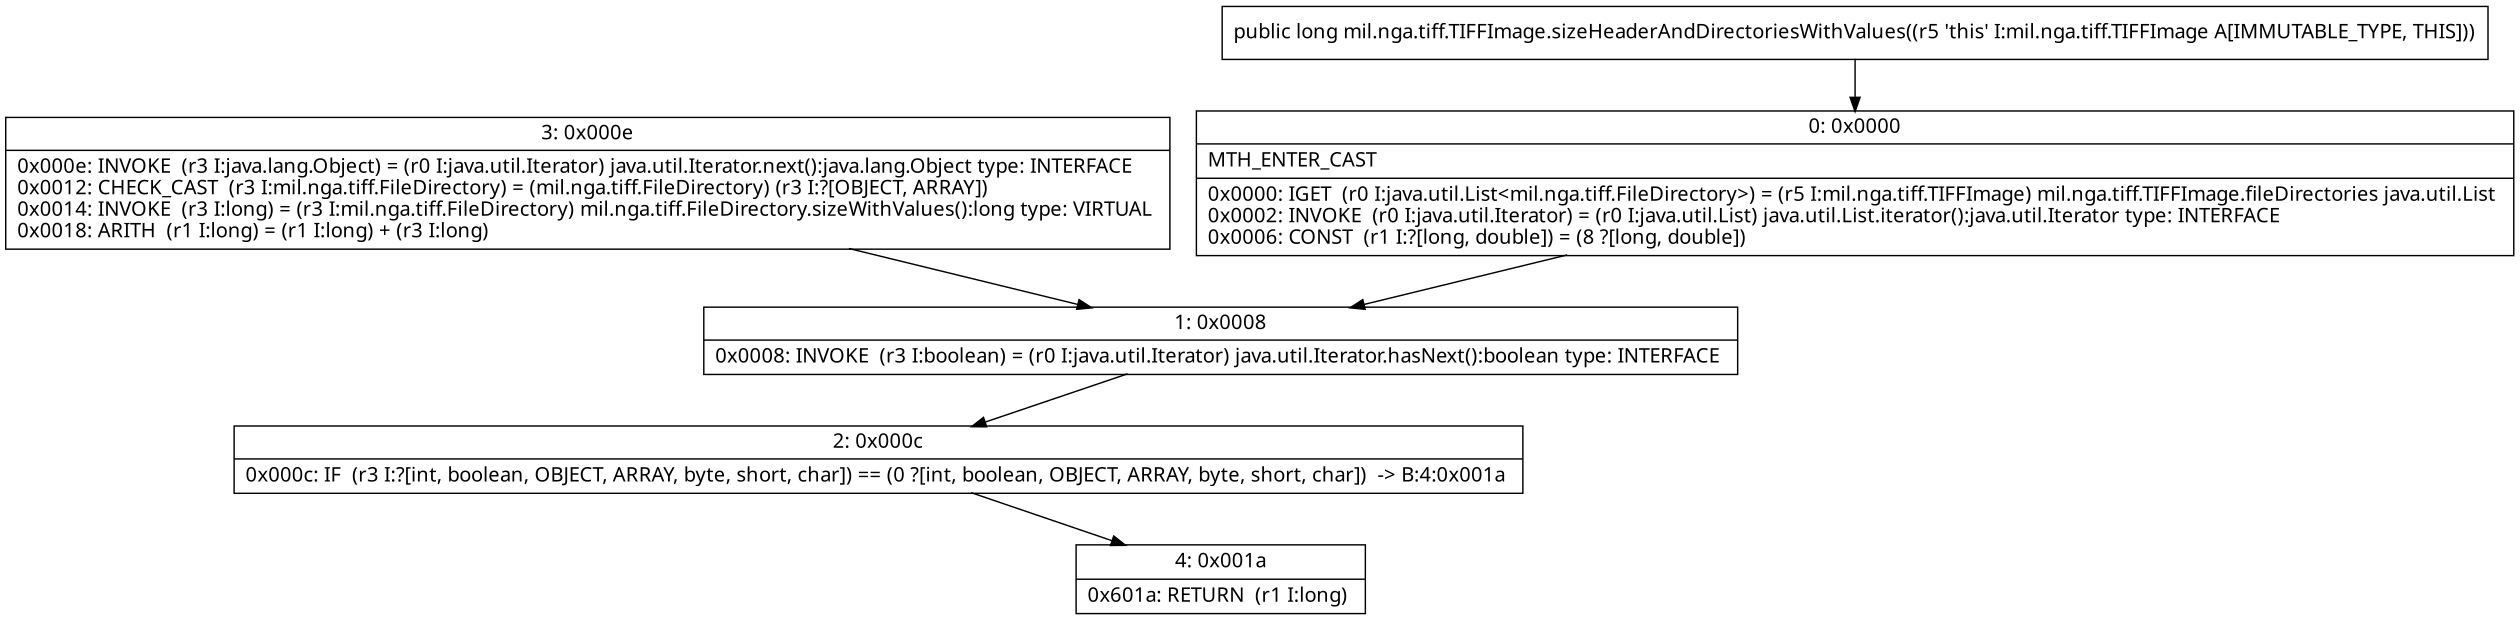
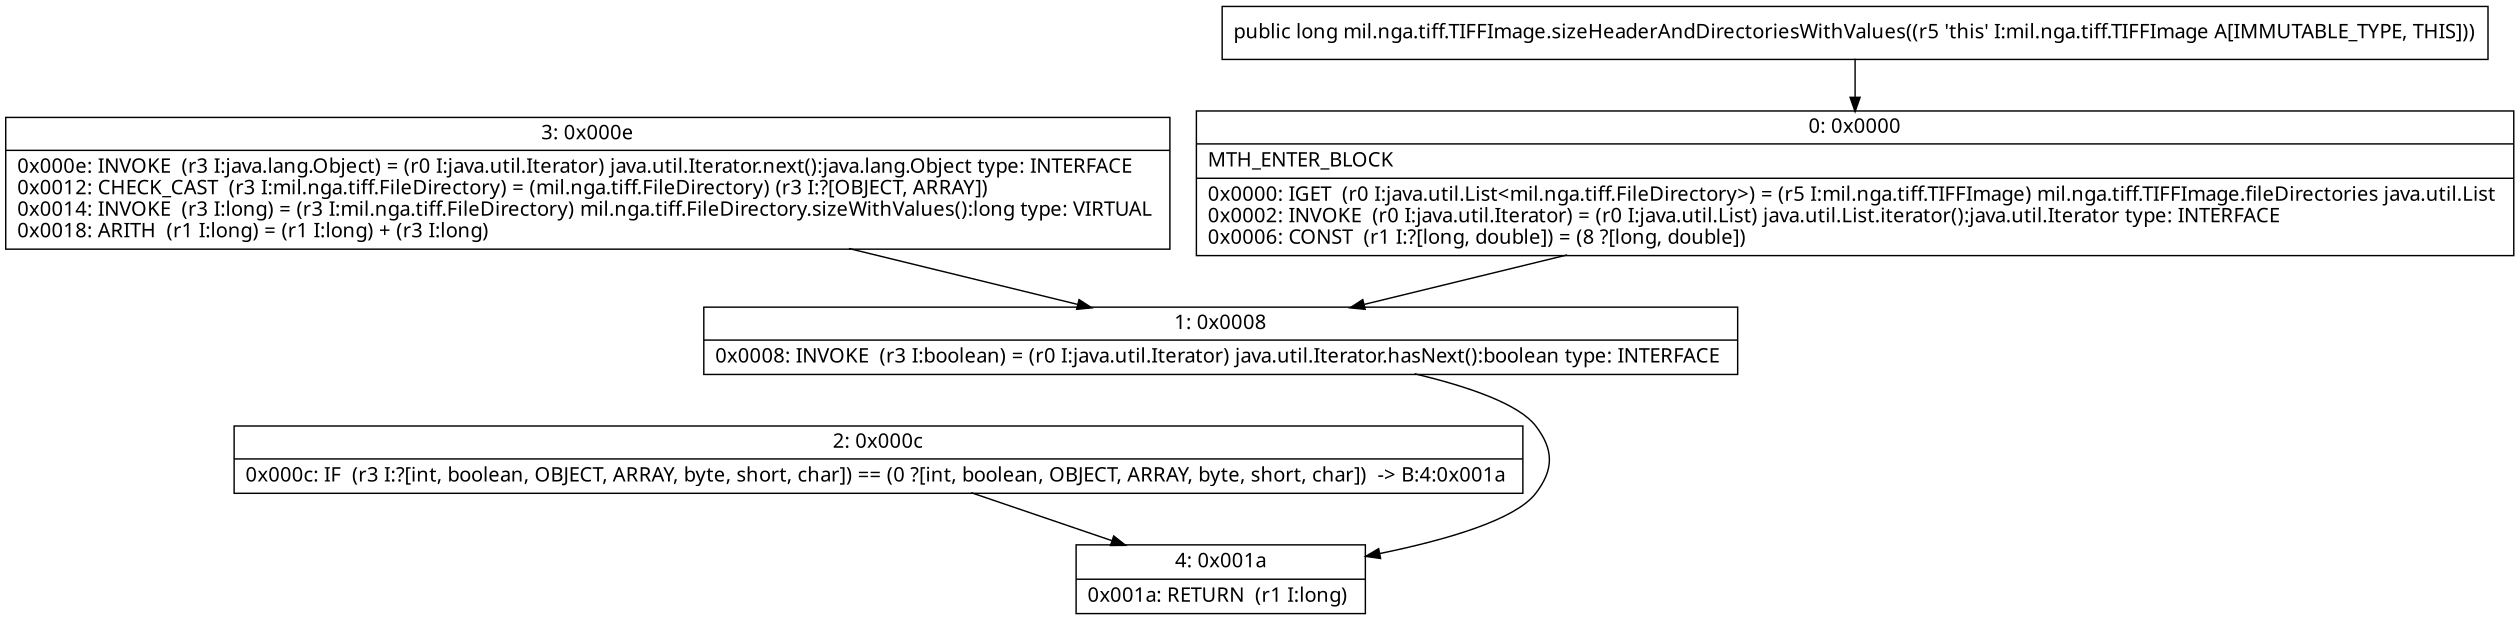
(1292, 160) -> (1301, 160)
(1057, 398) -> (1546, 477)
(1221, 596) -> (1221, 596)
